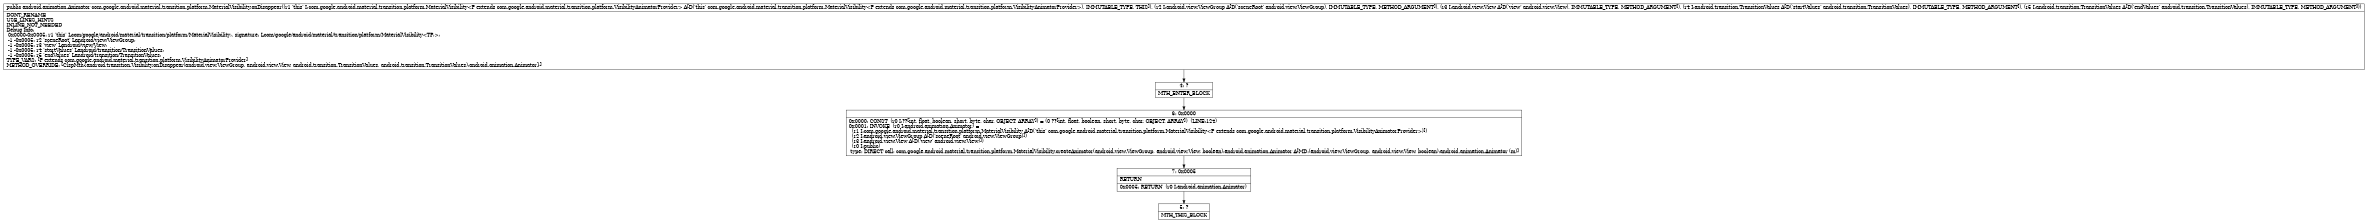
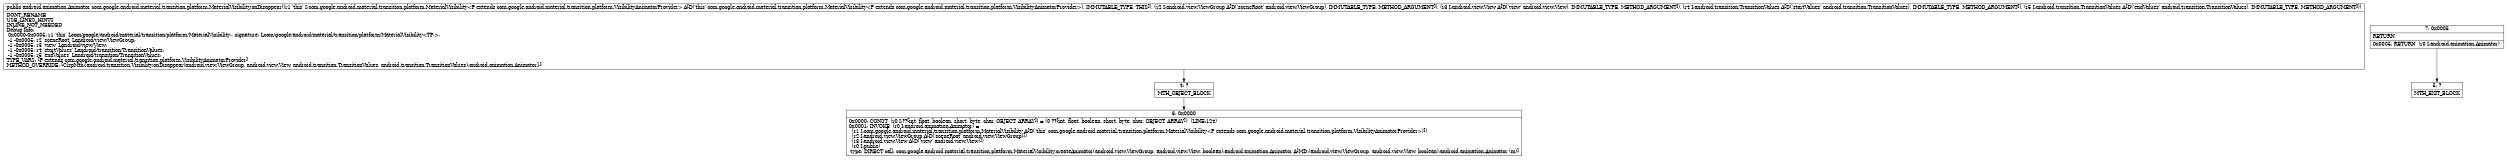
(1184, 94) -> (1184, 94)
(1184, 160) -> none
(1184, 215) -> (2437, 94)
